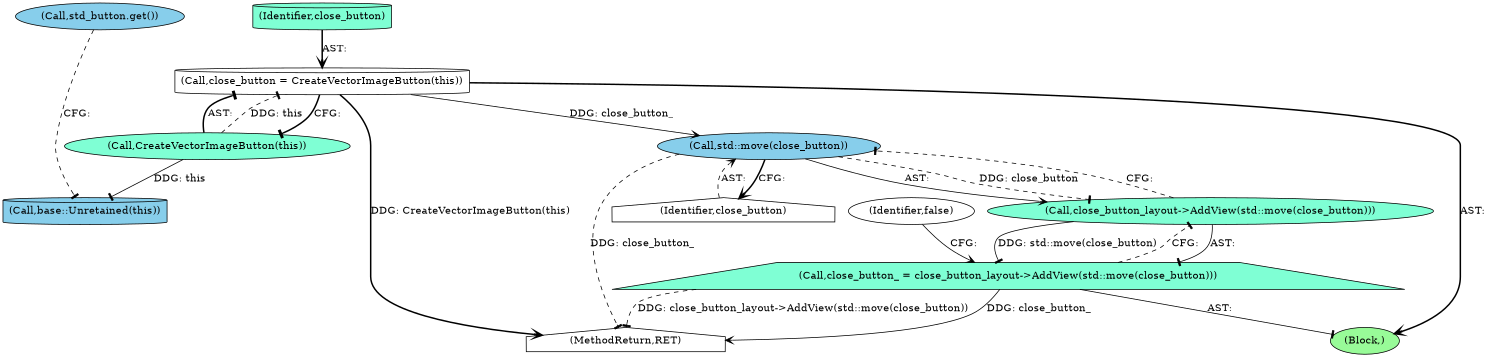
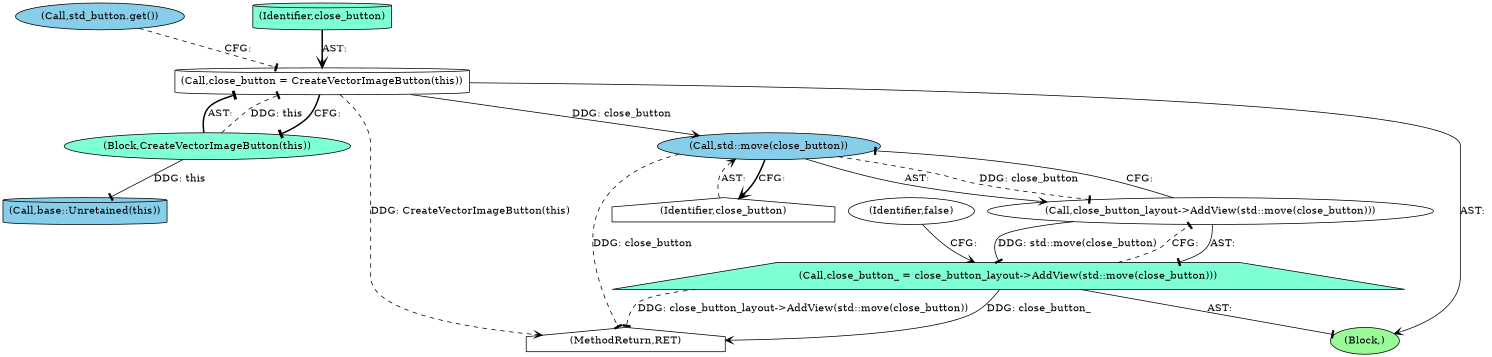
(1076, 97) -> (1076, 97)
(62, 112) -> (207, 48)
(622, 114) -> (622, 114)
(207, 146) -> (207, 146)
(1027, 165) -> (1027, 165)
(1210, 211) -> (1210, 211)
(643, 244) -> (643, 244)
(371, 272) -> (371, 272)
